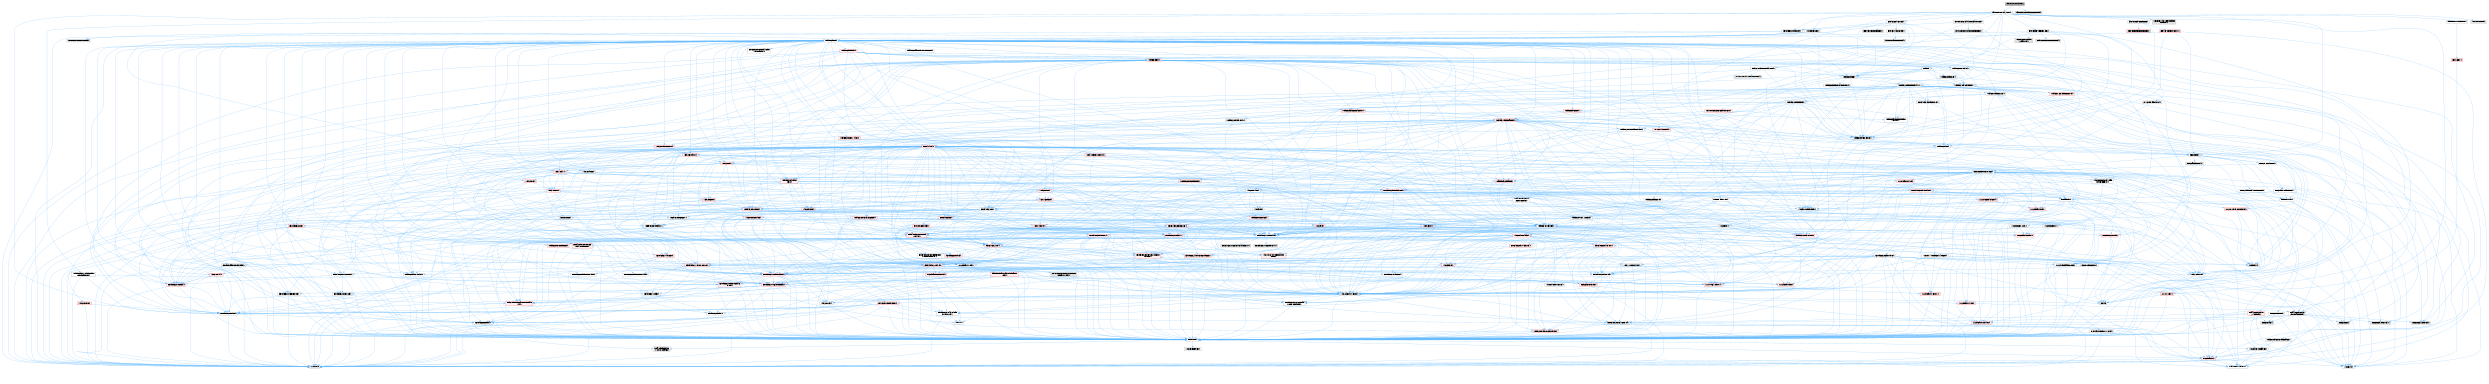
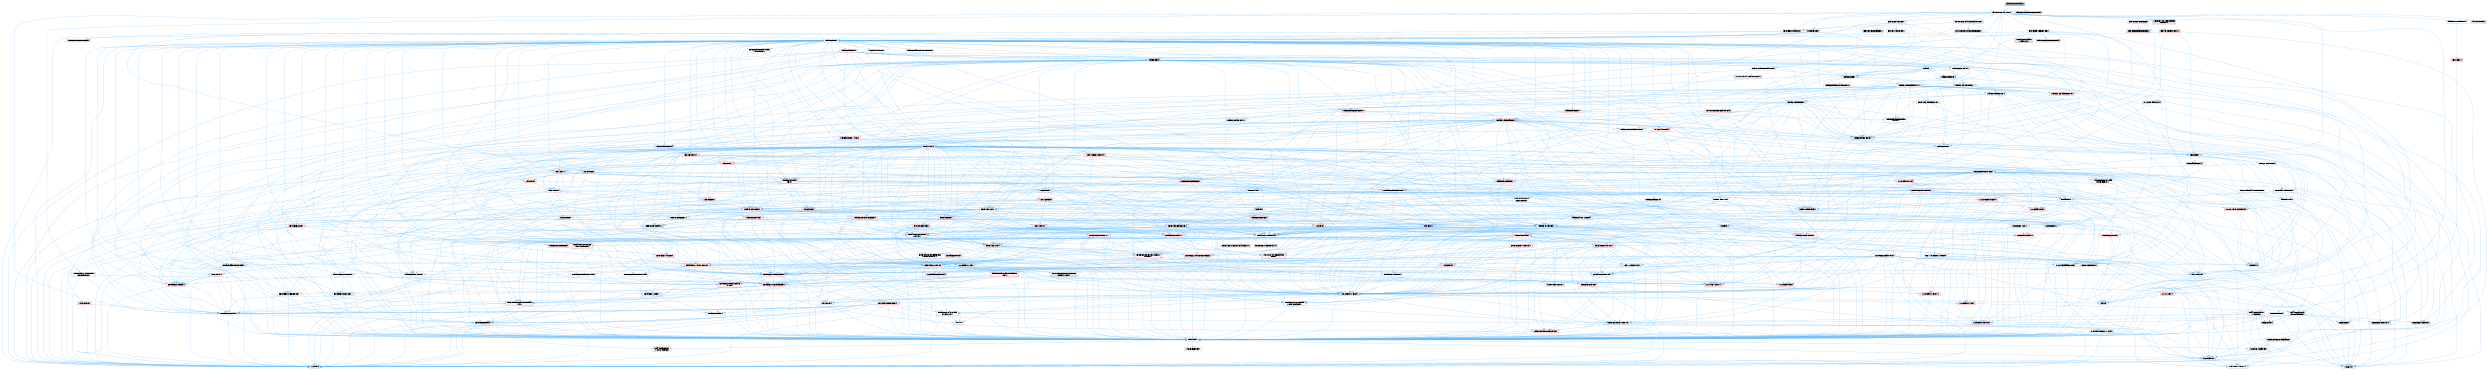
(1895, 41) -> none
none -> (876, 51)
(1743, 253) -> (1662, 270)
(1935, 256) -> (1935, 256)
